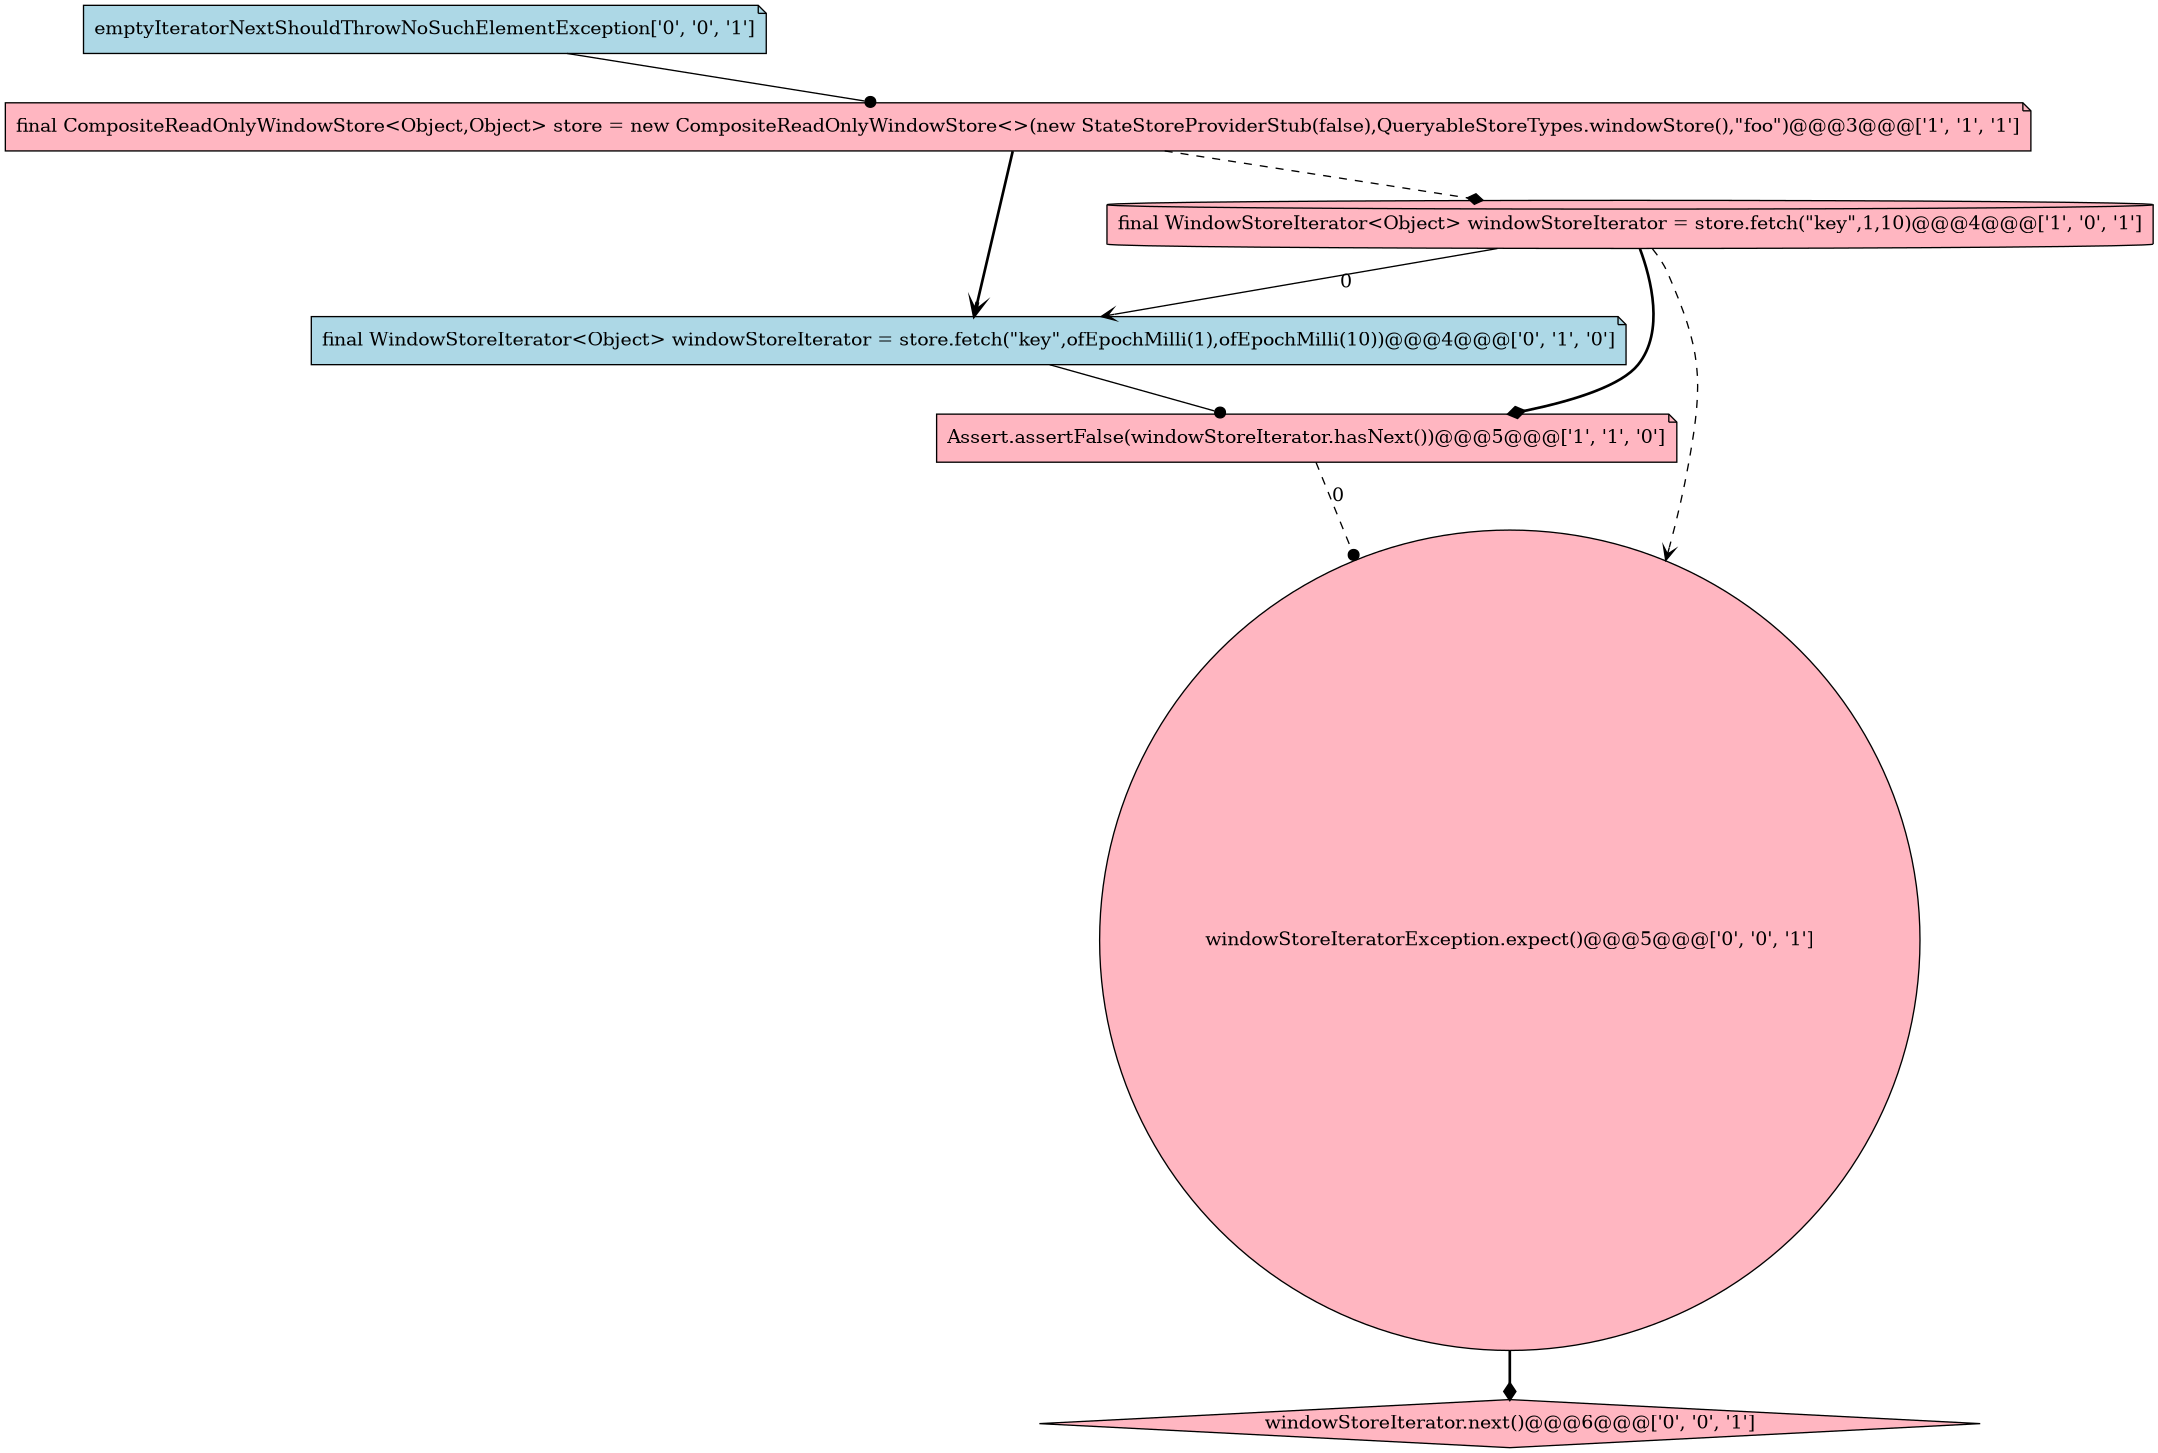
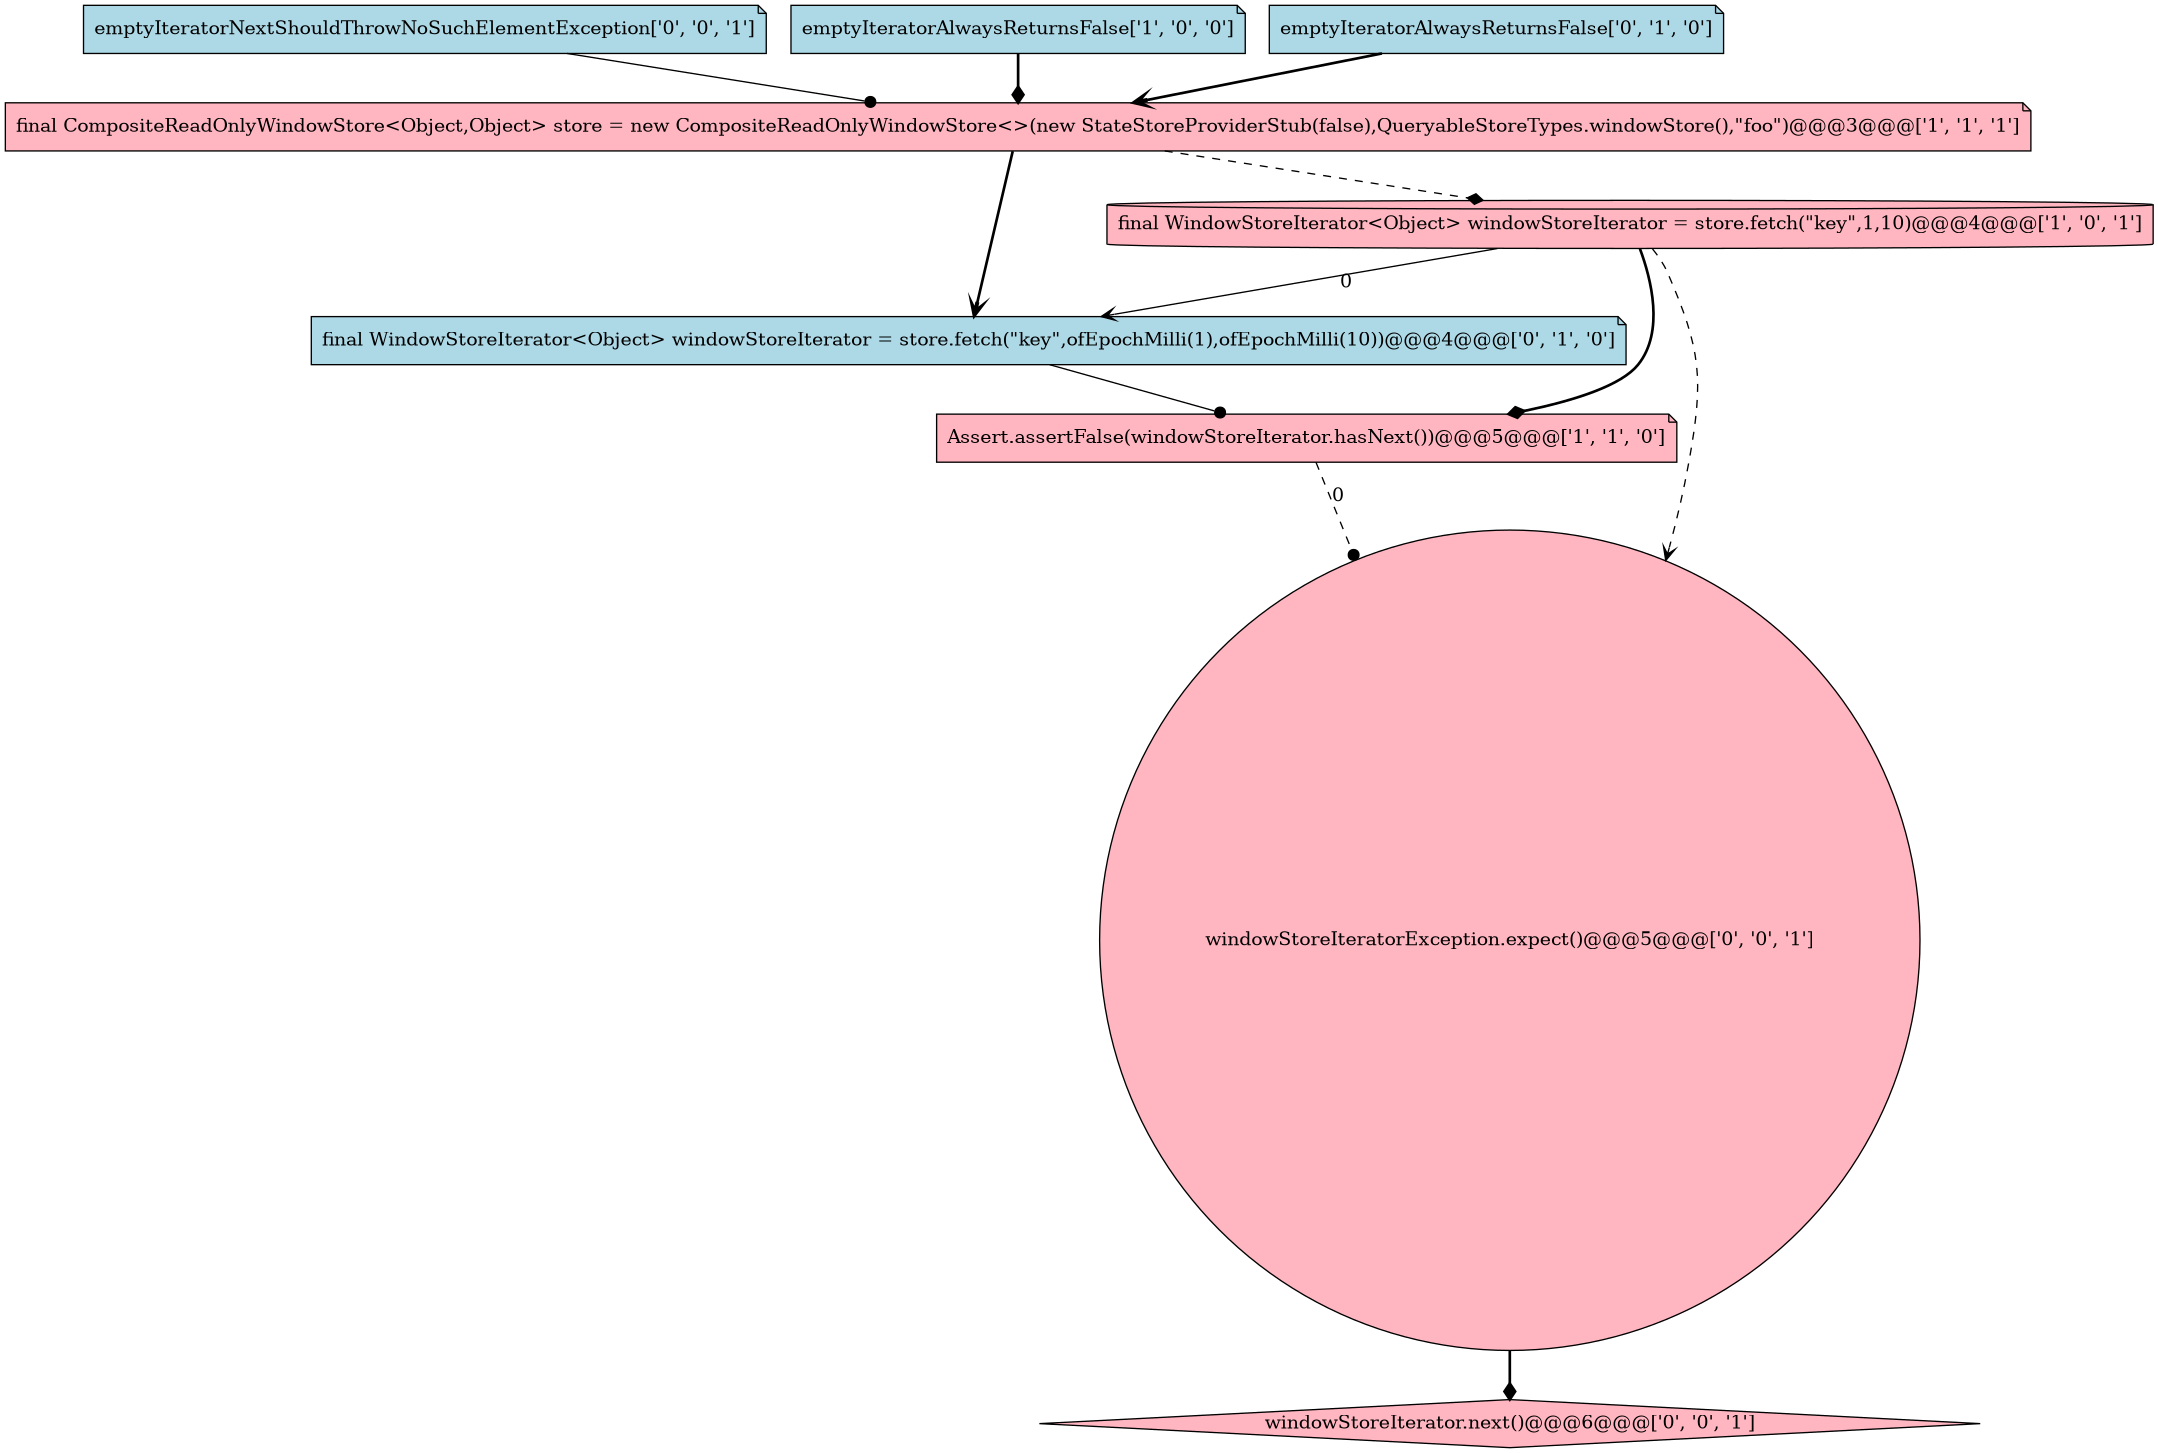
none -> (1018, 29)
none -> (1496, 29)
